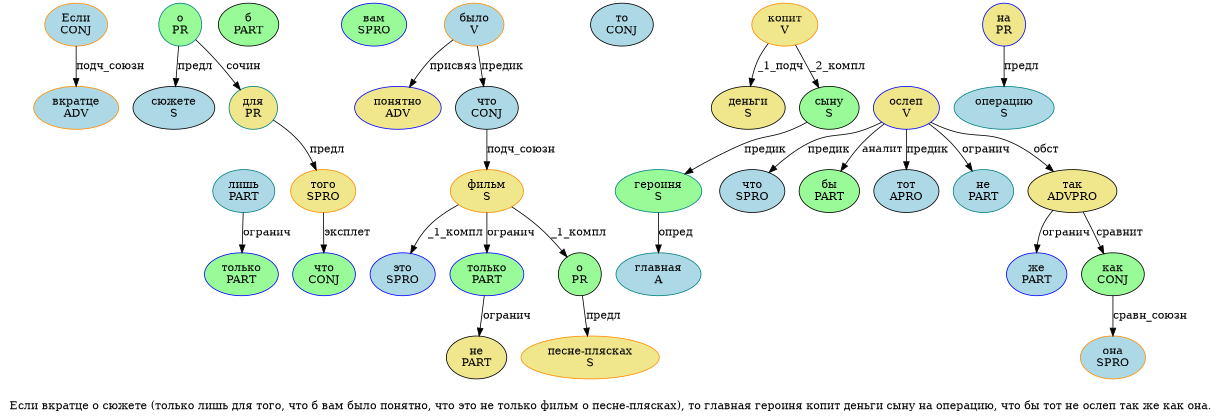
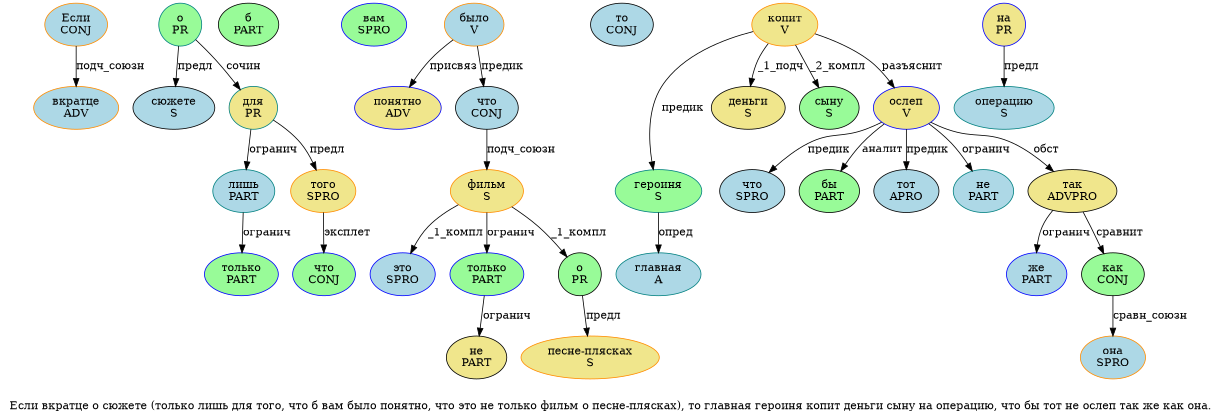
none -> (856, 52)
(748, 142) -> (672, 74)
none -> (249, 146)
